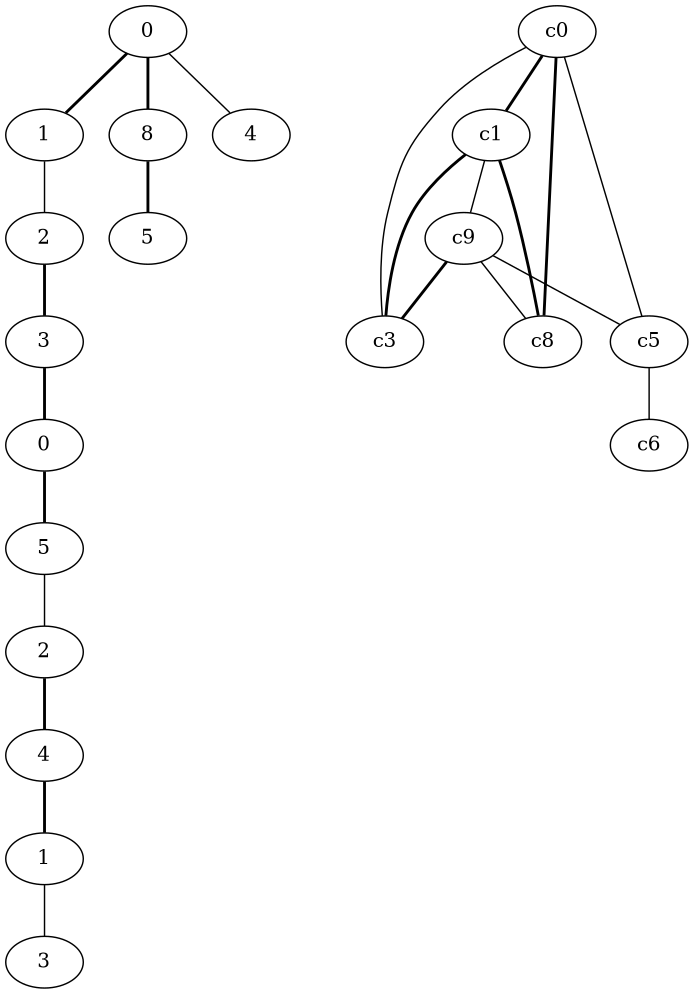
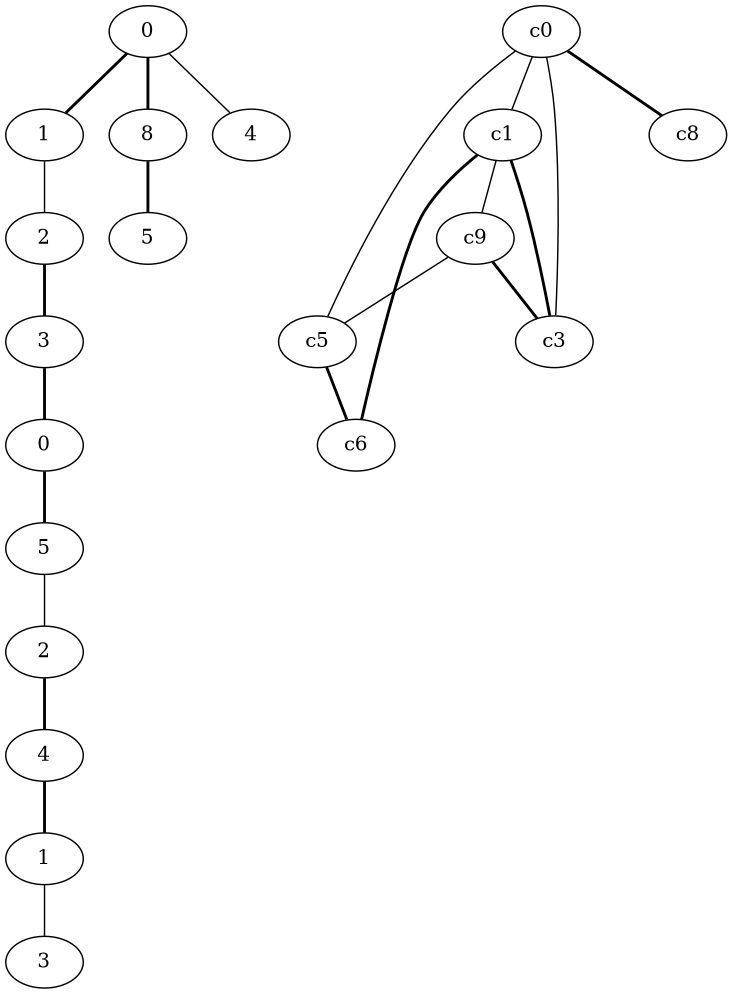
(524, 83) -> (522, 83)
(522, 237) -> (399, 276)
(503, 290) -> none
(649, 394) -> (337, 393)
